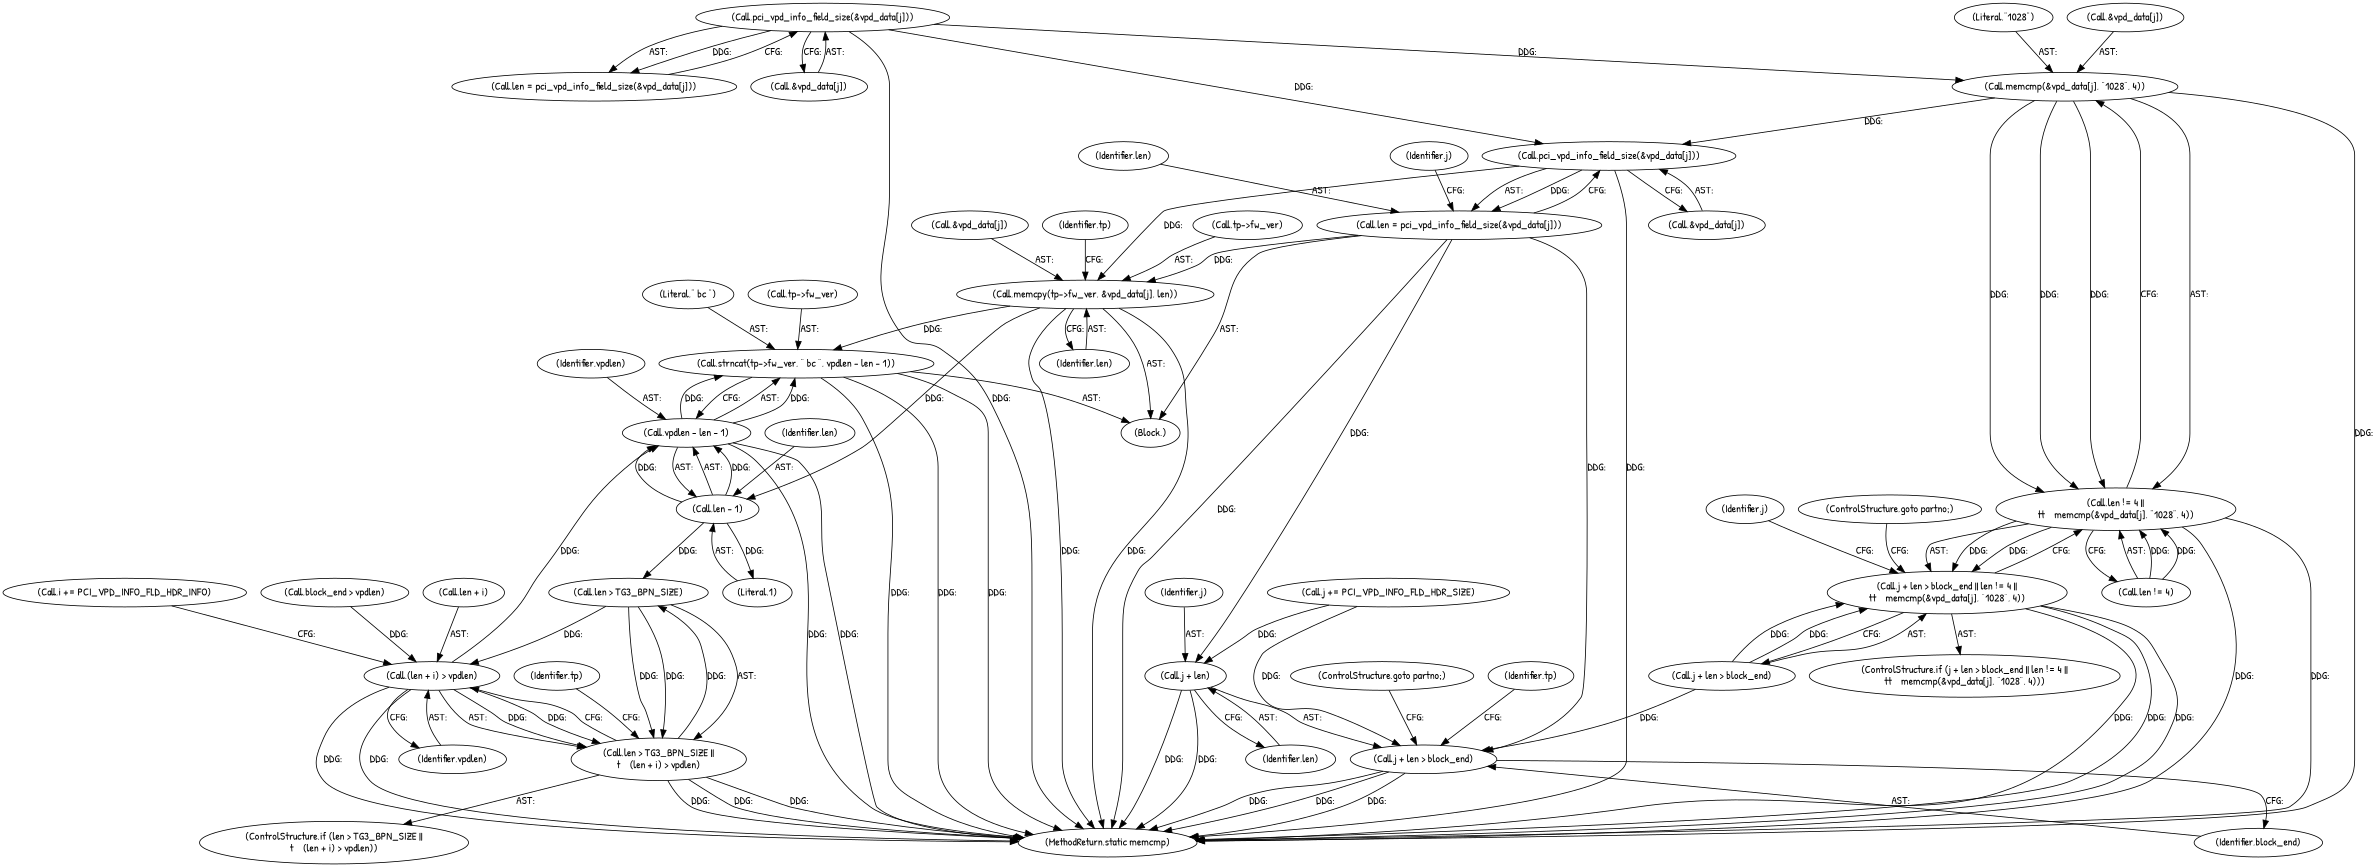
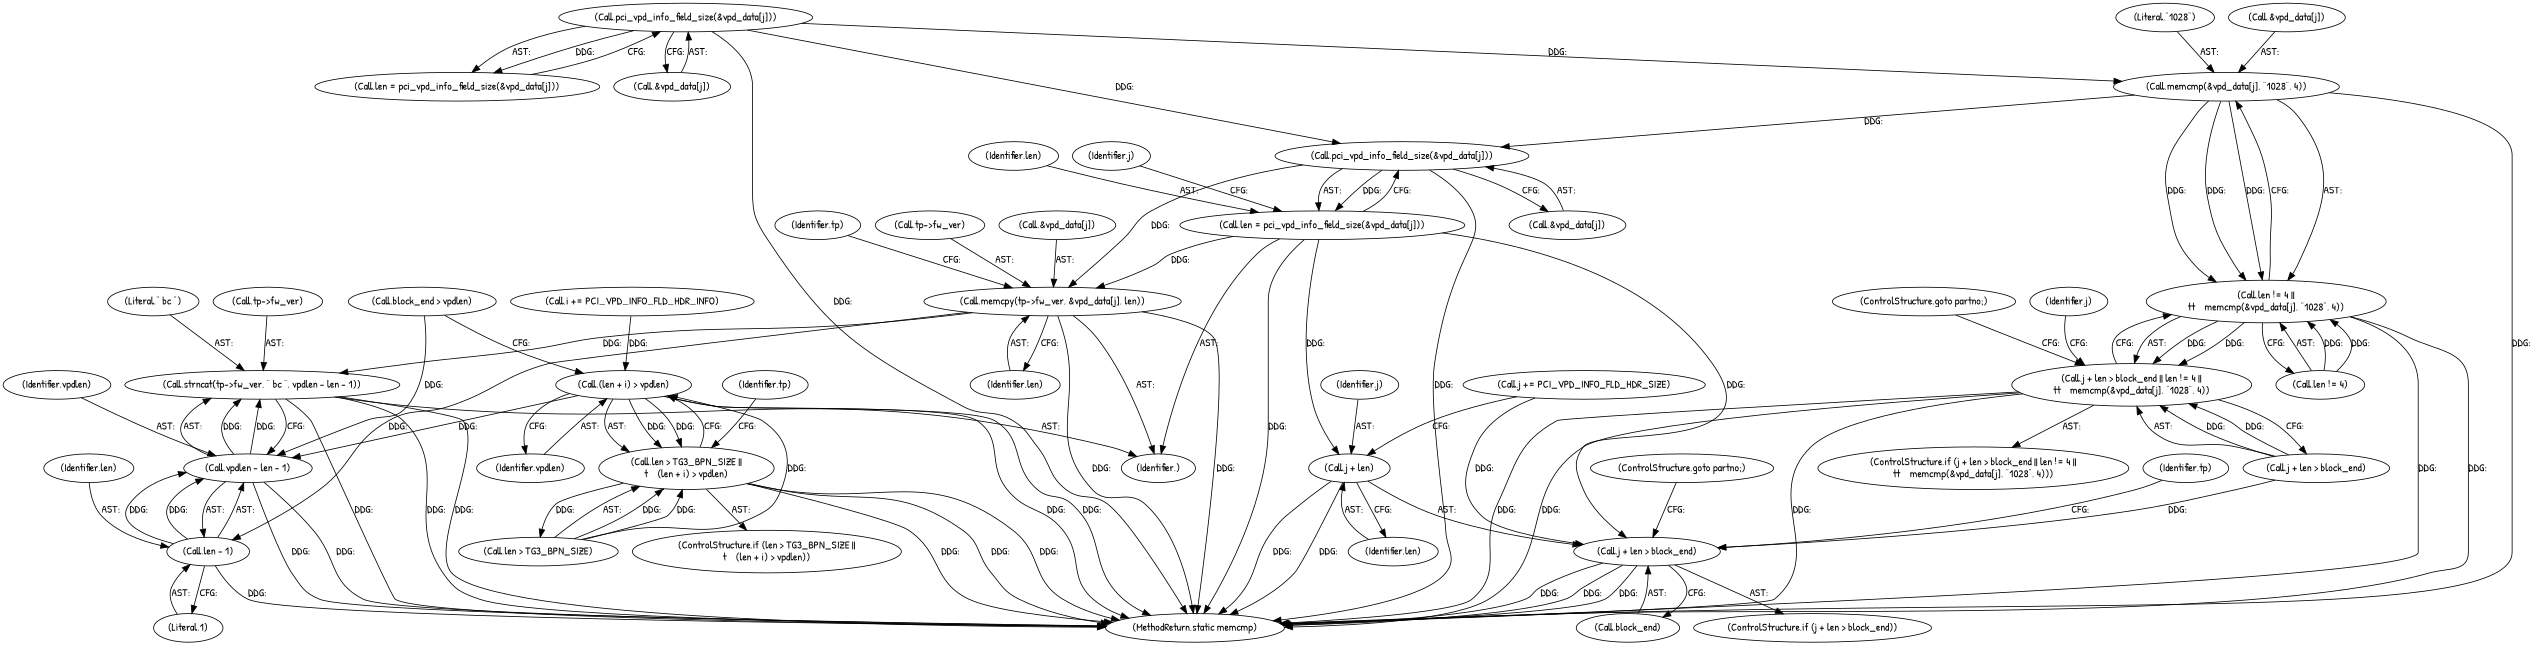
none -> (386, 417)
(1151, 433) -> (1158, 468)
(677, 548) -> (649, 620)
(756, 551) -> (210, 593)
(464, 593) -> none
none -> (1813, 628)
(308, 634) -> (640, 343)
(400, 634) -> (523, 343)
(1269, 634) -> (1443, 427)
(2258, 843) -> (1628, 628)
